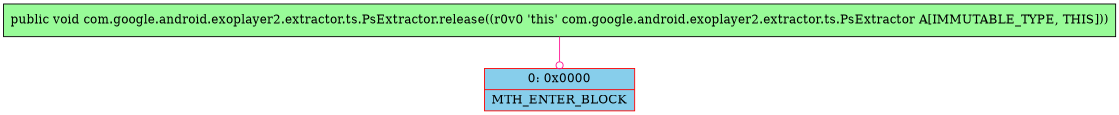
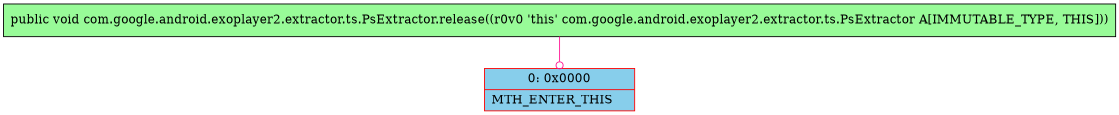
(560, 100) -> (553, 100)
